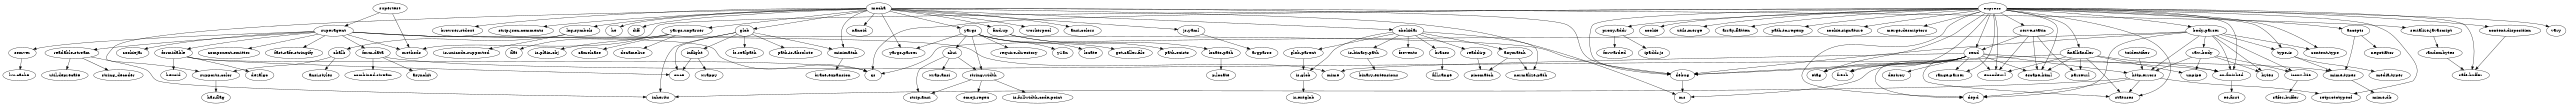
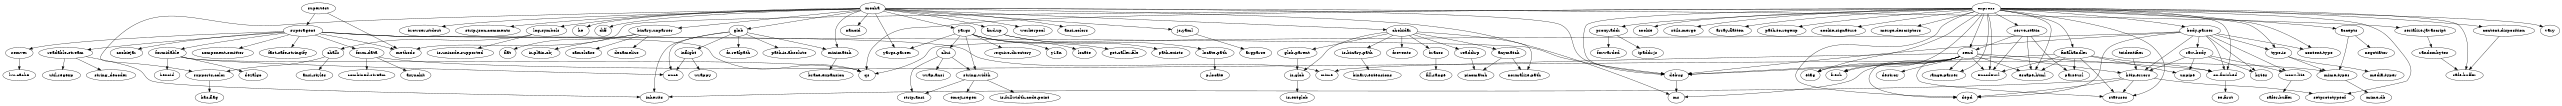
(687, 31) -> (655, 31)
(65, 75) -> (61, 75)
